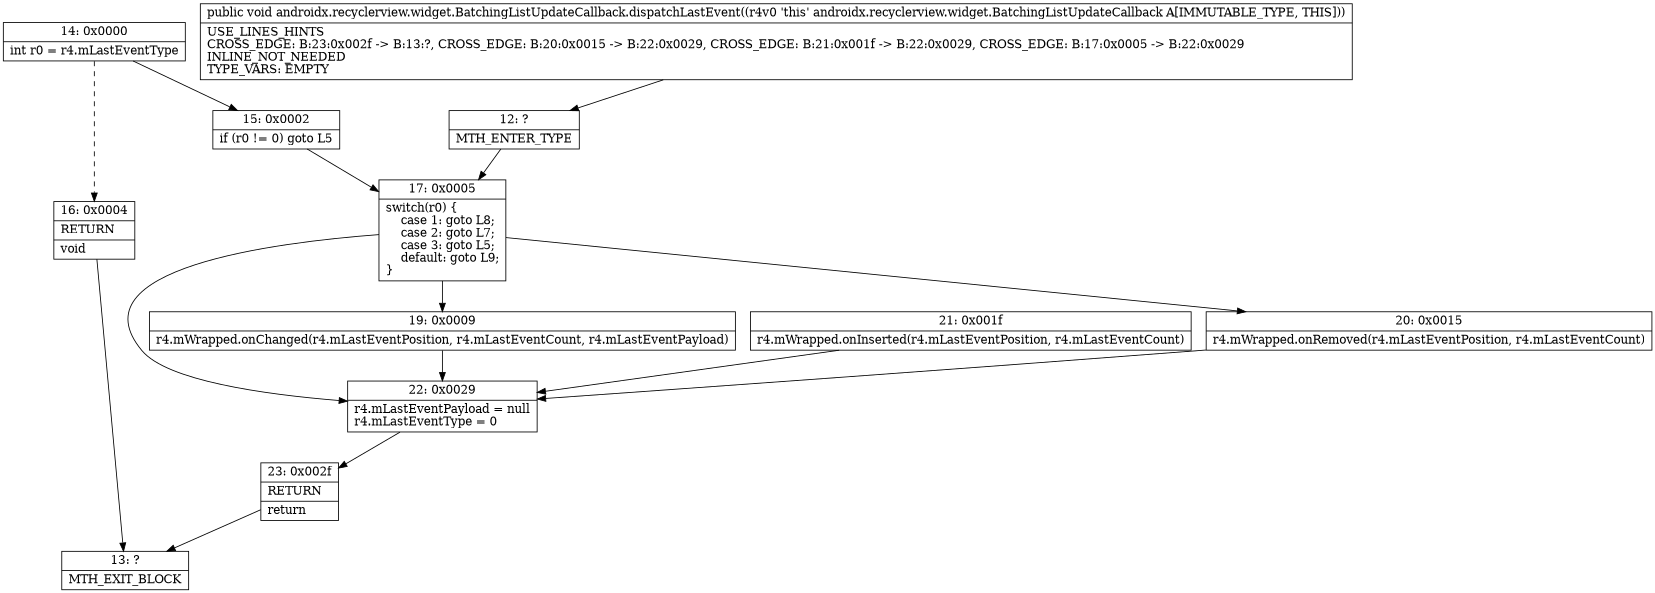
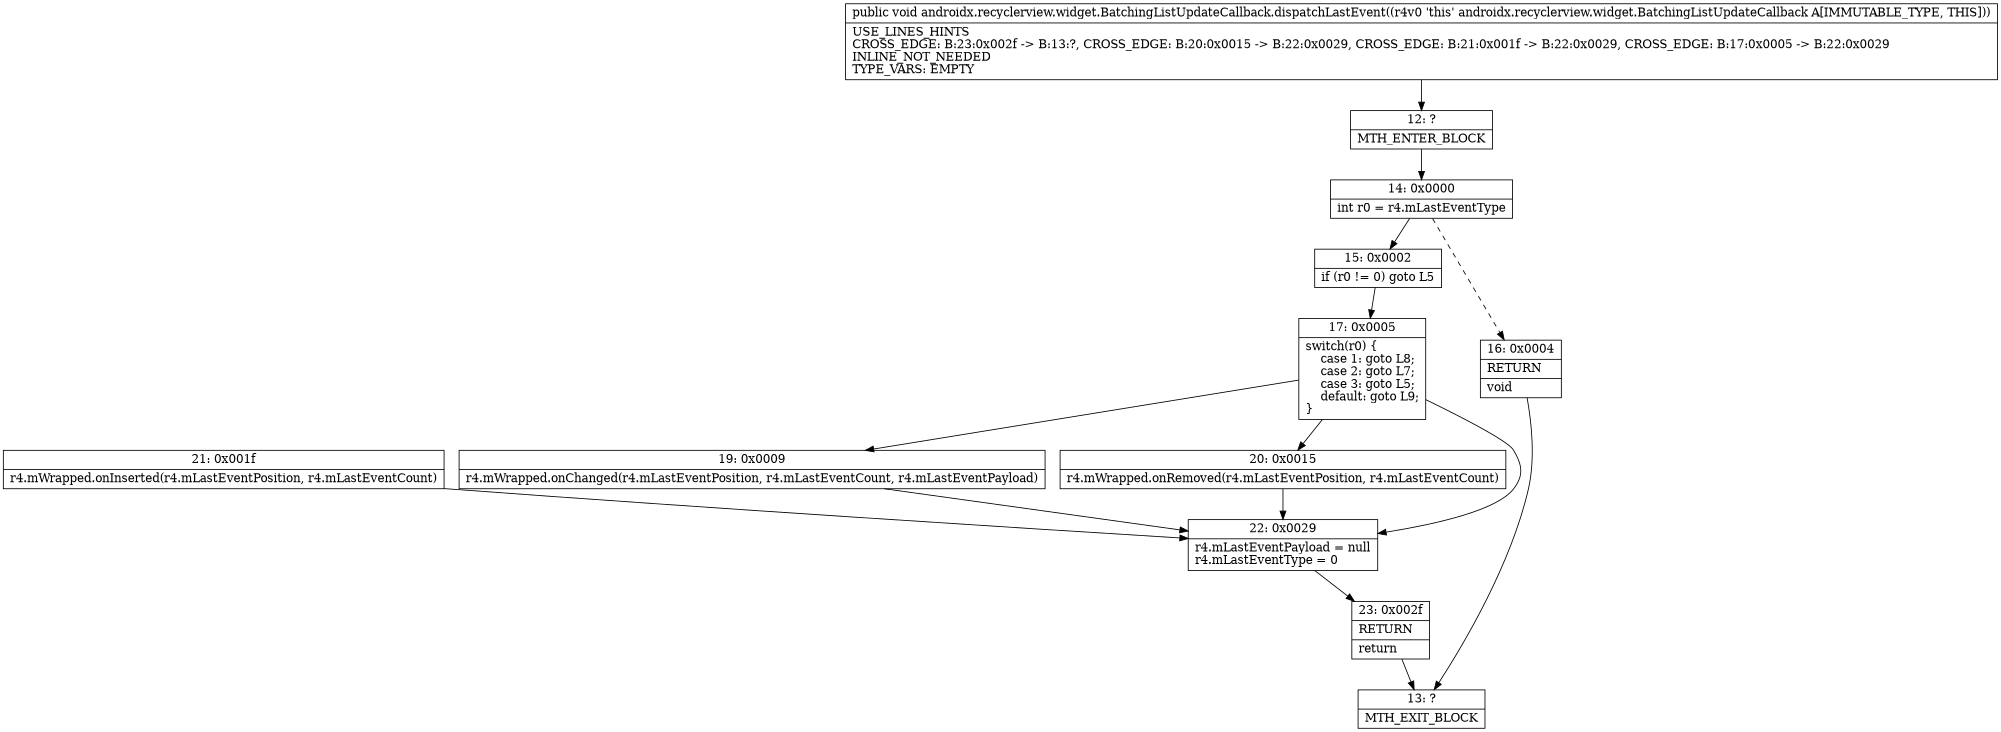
(514, 139) -> (1422, 139)
(492, 161) -> (1422, 160)
